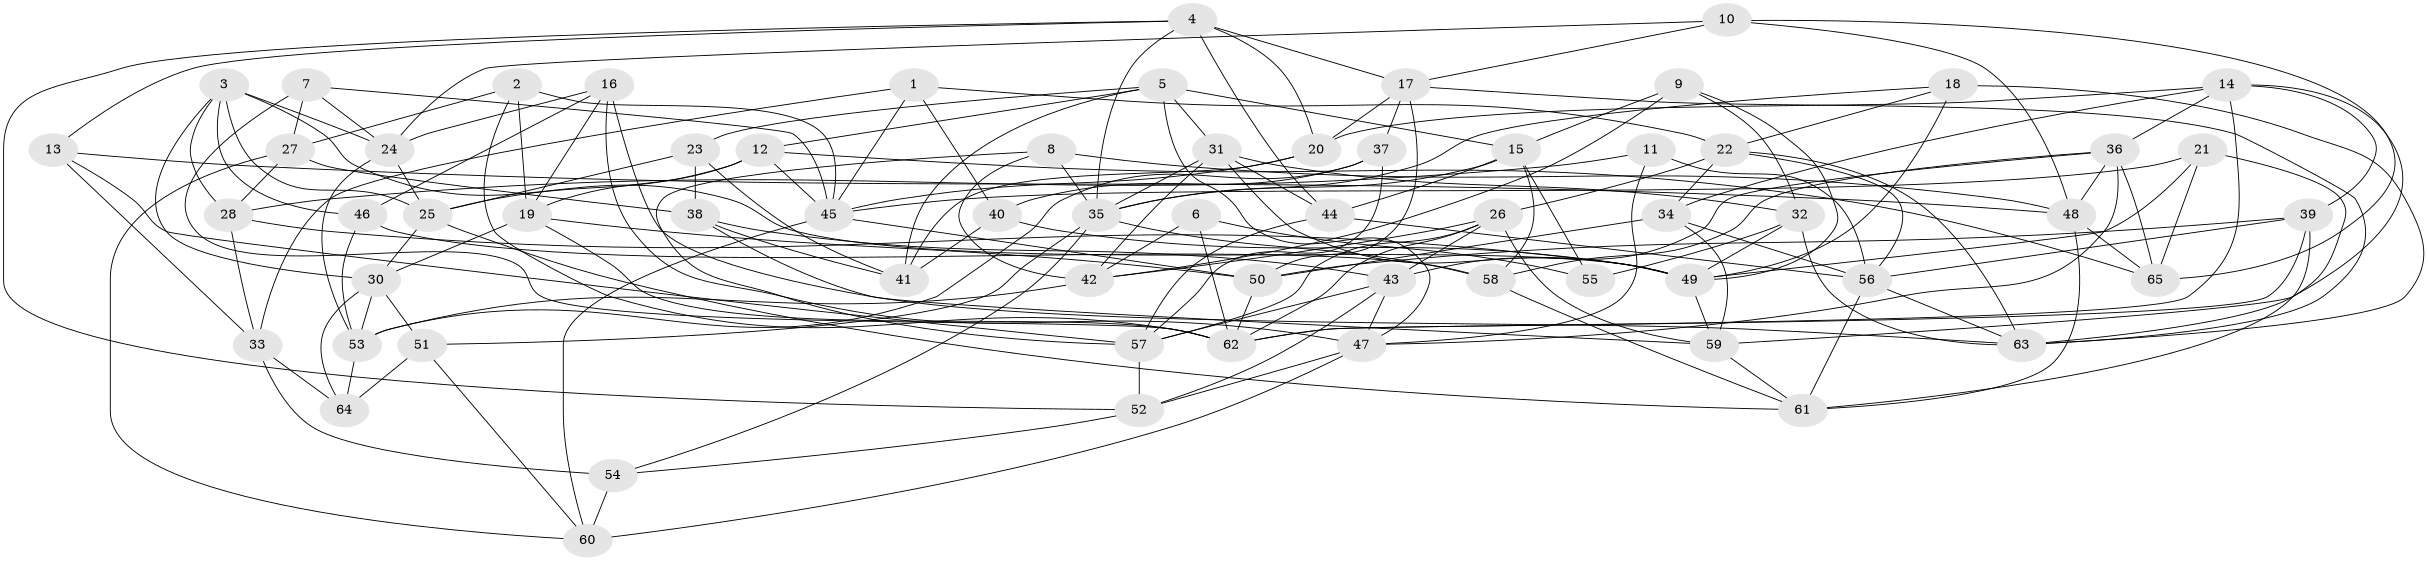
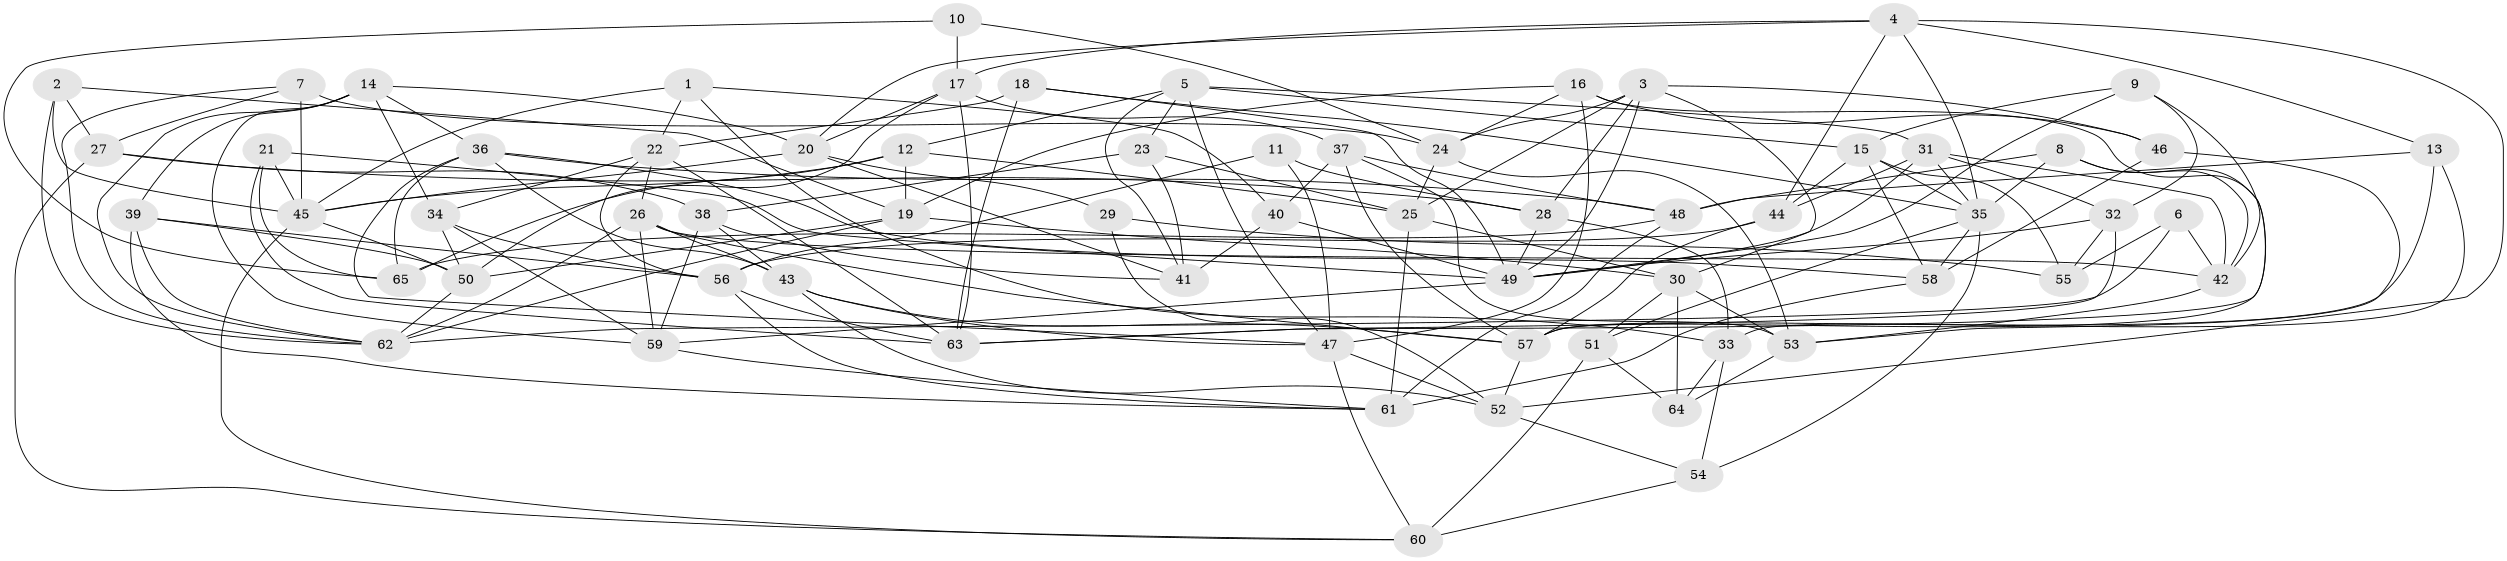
(1947, 53) -> (1509, 186)
none -> (1108, 215)
